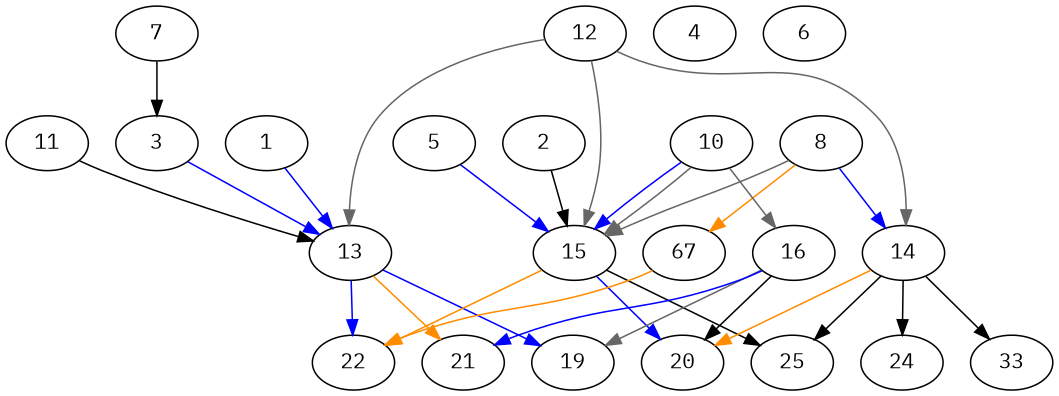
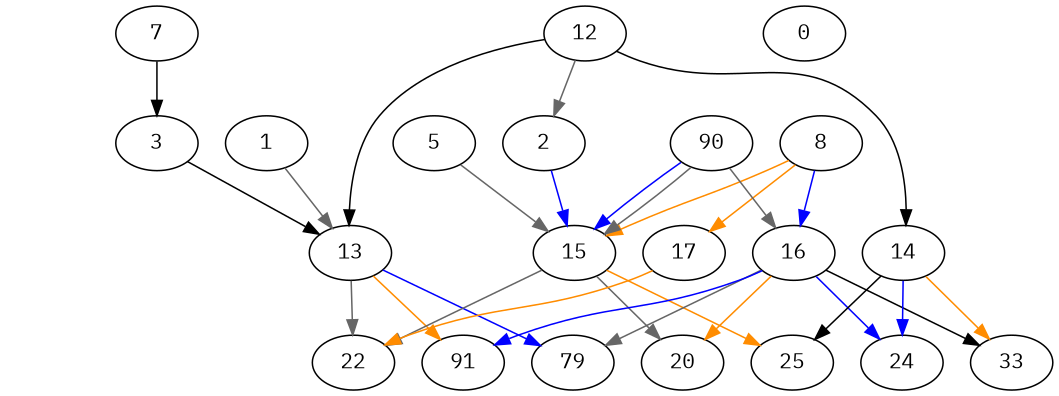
(695, 34) -> none
(804, 34) -> (804, 34)
(801, 75) -> (801, 75)
(411, 88) -> (411, 88)
(601, 136) -> (567, 81)
(47, 143) -> none
(712, 143) -> (712, 143)
(557, 191) -> (557, 191)
(304, 192) -> (304, 192)
(858, 192) -> (809, 191)
(498, 193) -> (498, 193)
(247, 194) -> (247, 194)
(705, 195) -> (705, 195)
(684, 253) -> (684, 253)
(352, 300) -> (352, 300)
(620, 300) -> (620, 300)
(903, 300) -> (903, 297)
none -> (841, 301)
(744, 302) -> (744, 302)
(952, 302) -> (952, 302)
(475, 303) -> (475, 303)
none -> (892, 303)
(800, 304) -> none
(697, 315) -> (697, 315)
(463, 363) -> (463, 363)
(573, 363) -> (573, 363)
